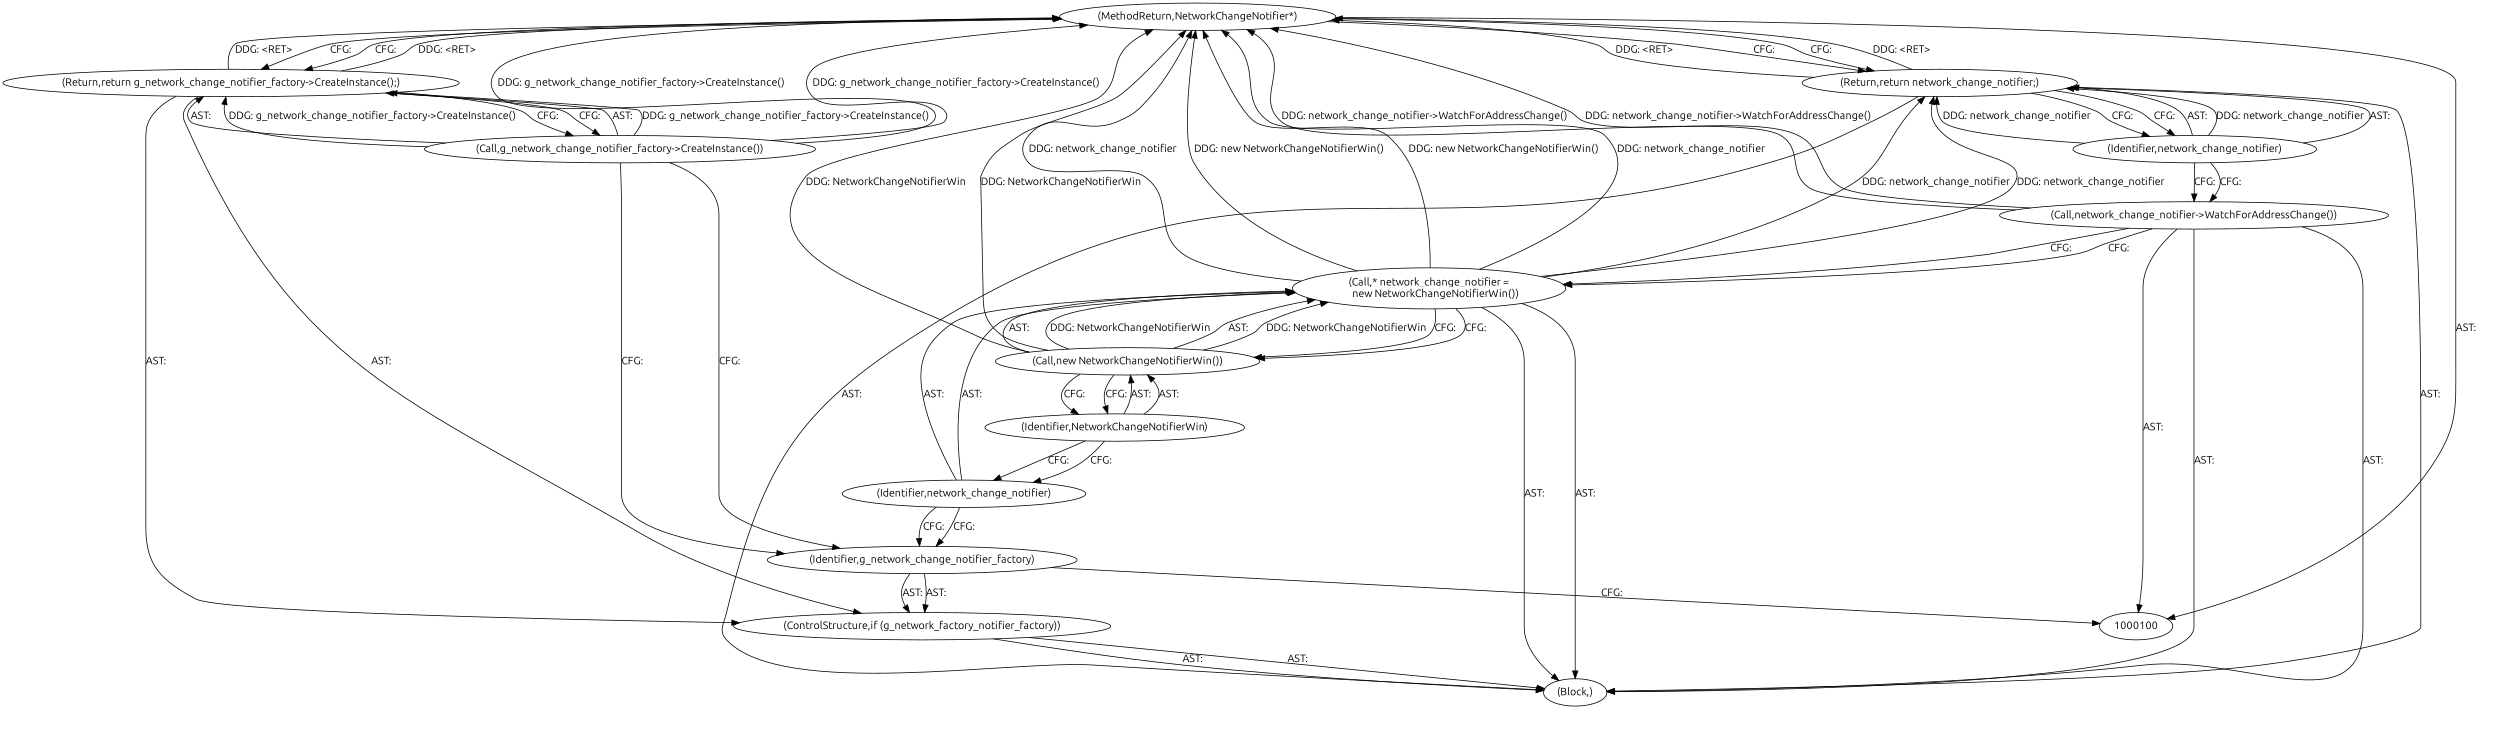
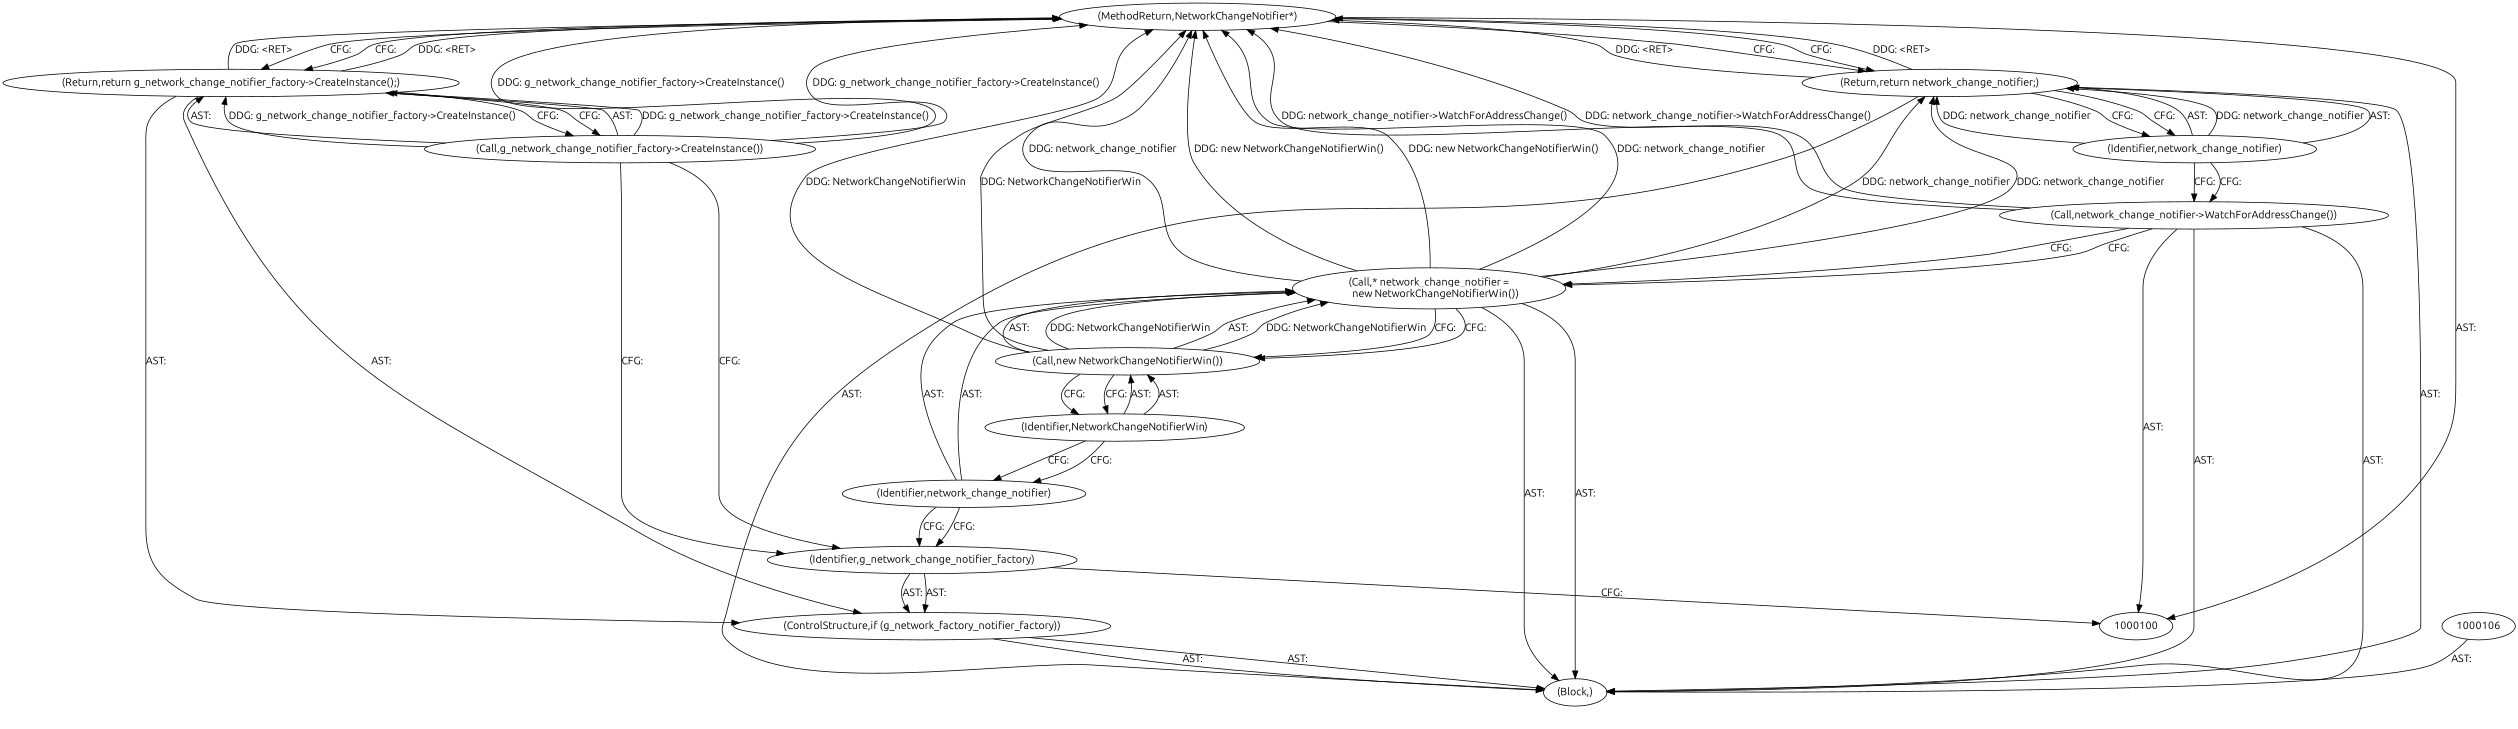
none -> (2479, 626)
